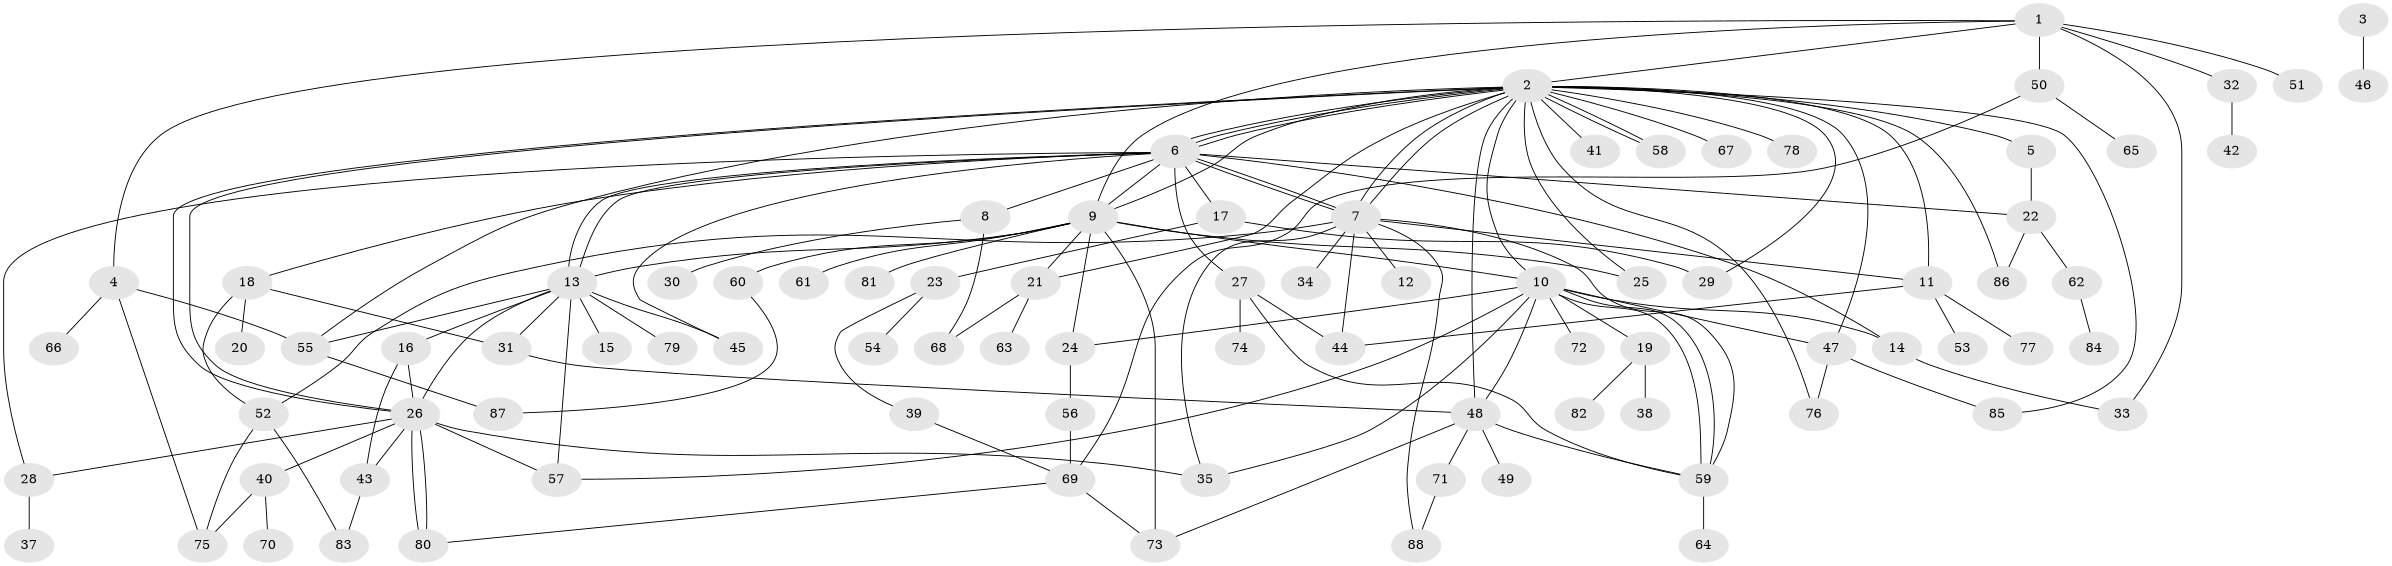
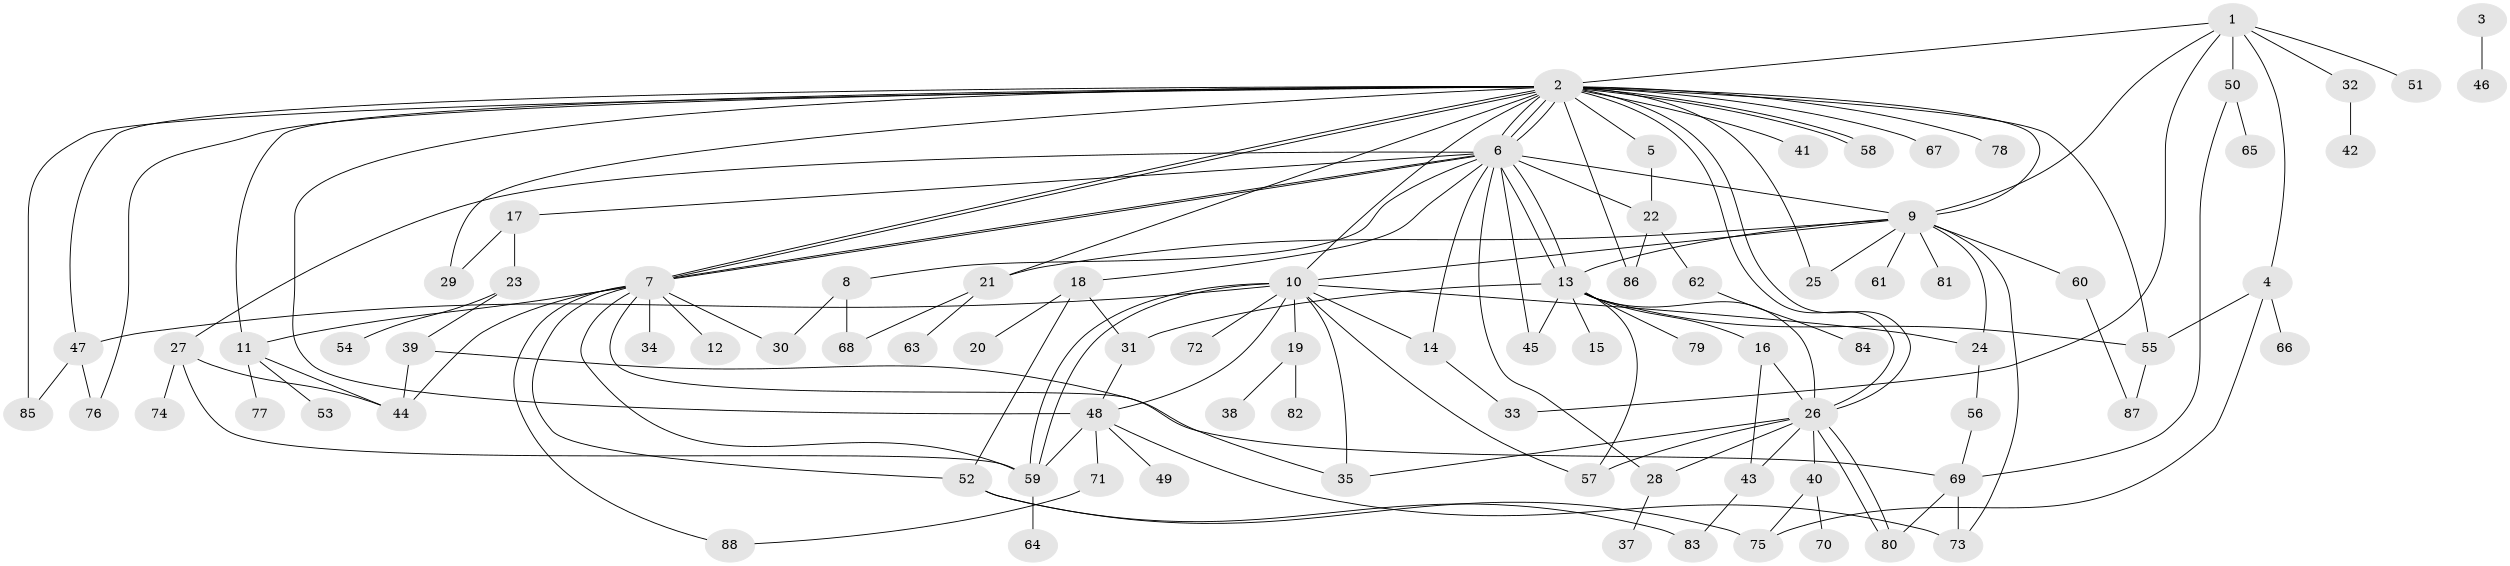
none -> (715, 316)
none -> (406, 381)
